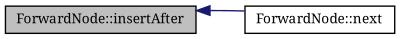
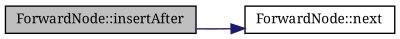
(227, 11) -> (214, 29)
